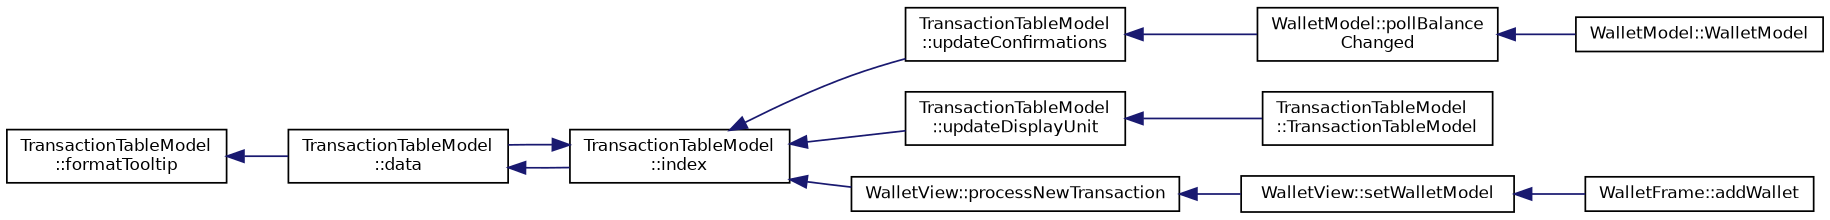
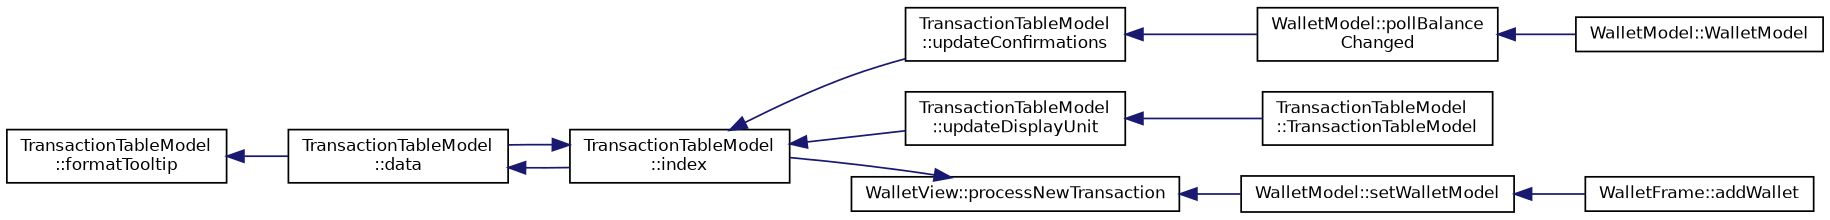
(829, 185) -> (862, 165)
(1378, 194) -> (1378, 194)
